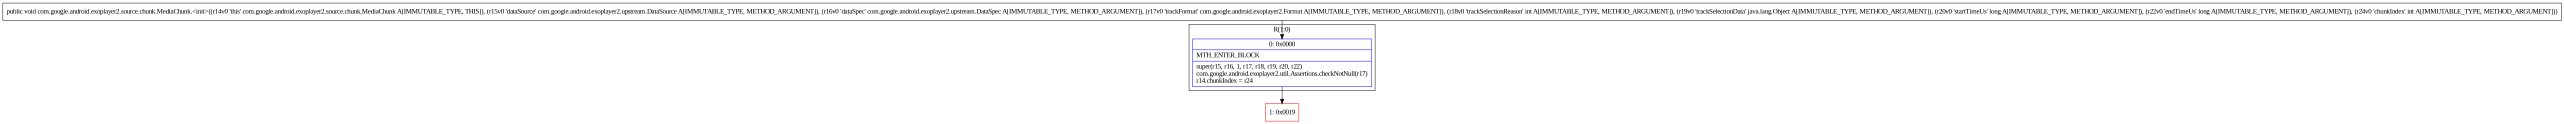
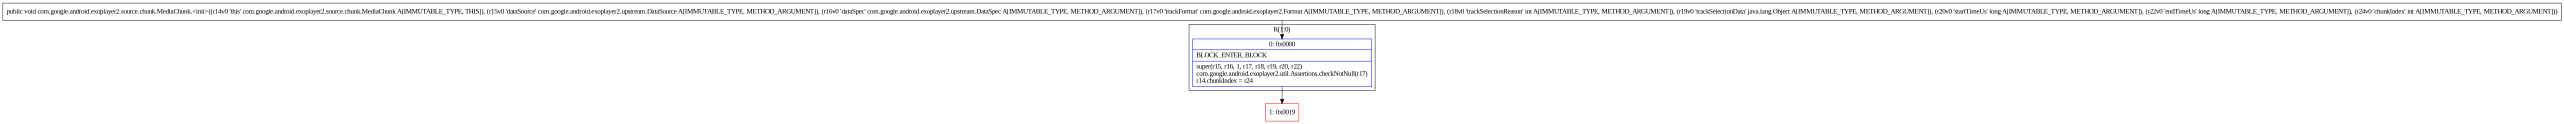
(1228, 55) -> (1232, 55)
